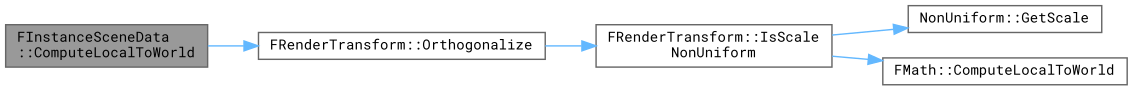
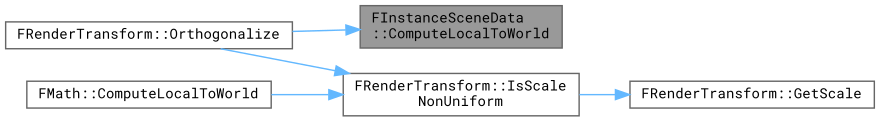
(1005, 19) -> (752, 95)
(226, 46) -> (319, 31)
(850, 58) -> (300, 95)
